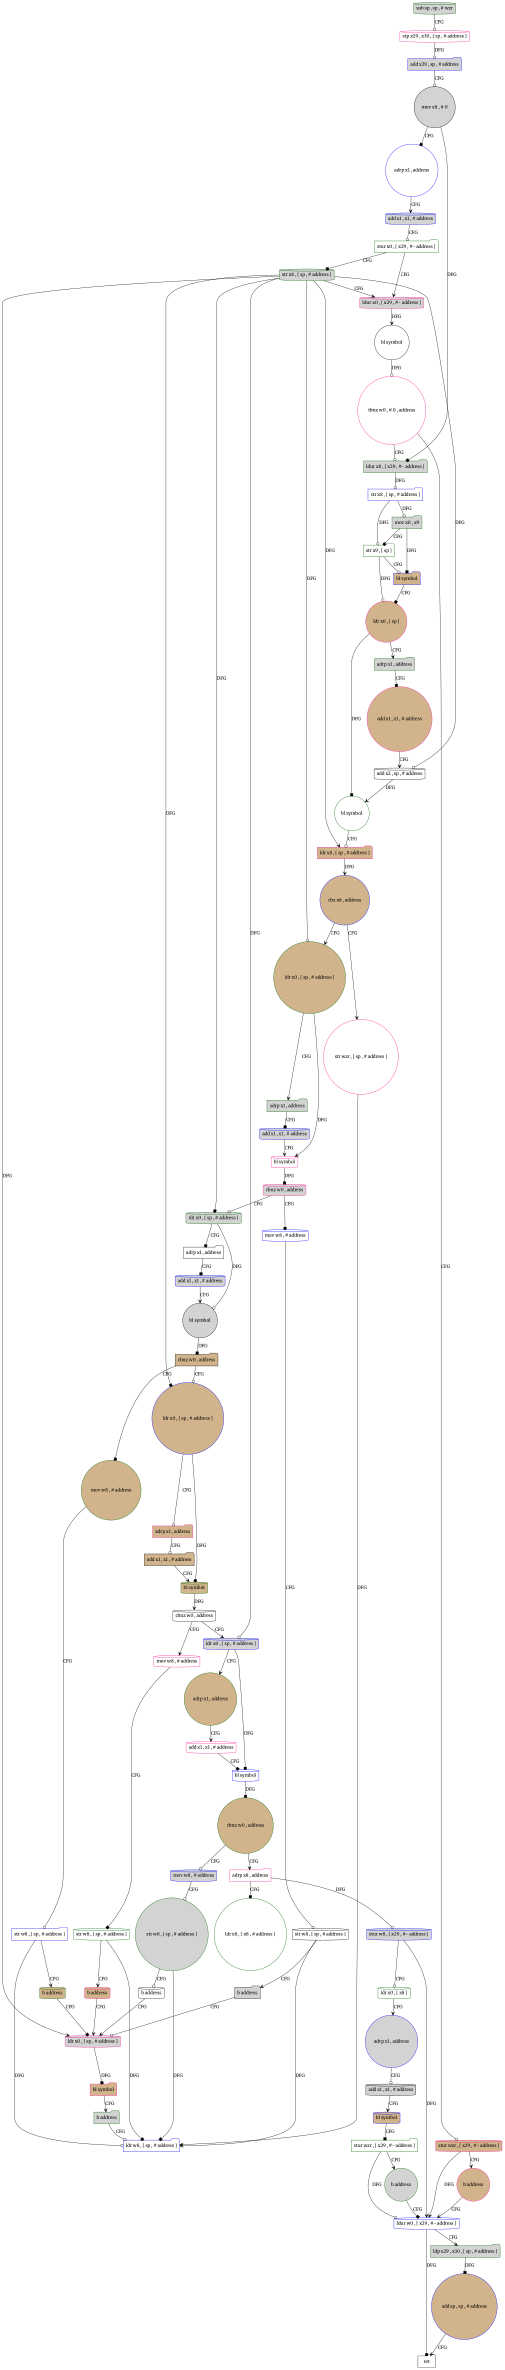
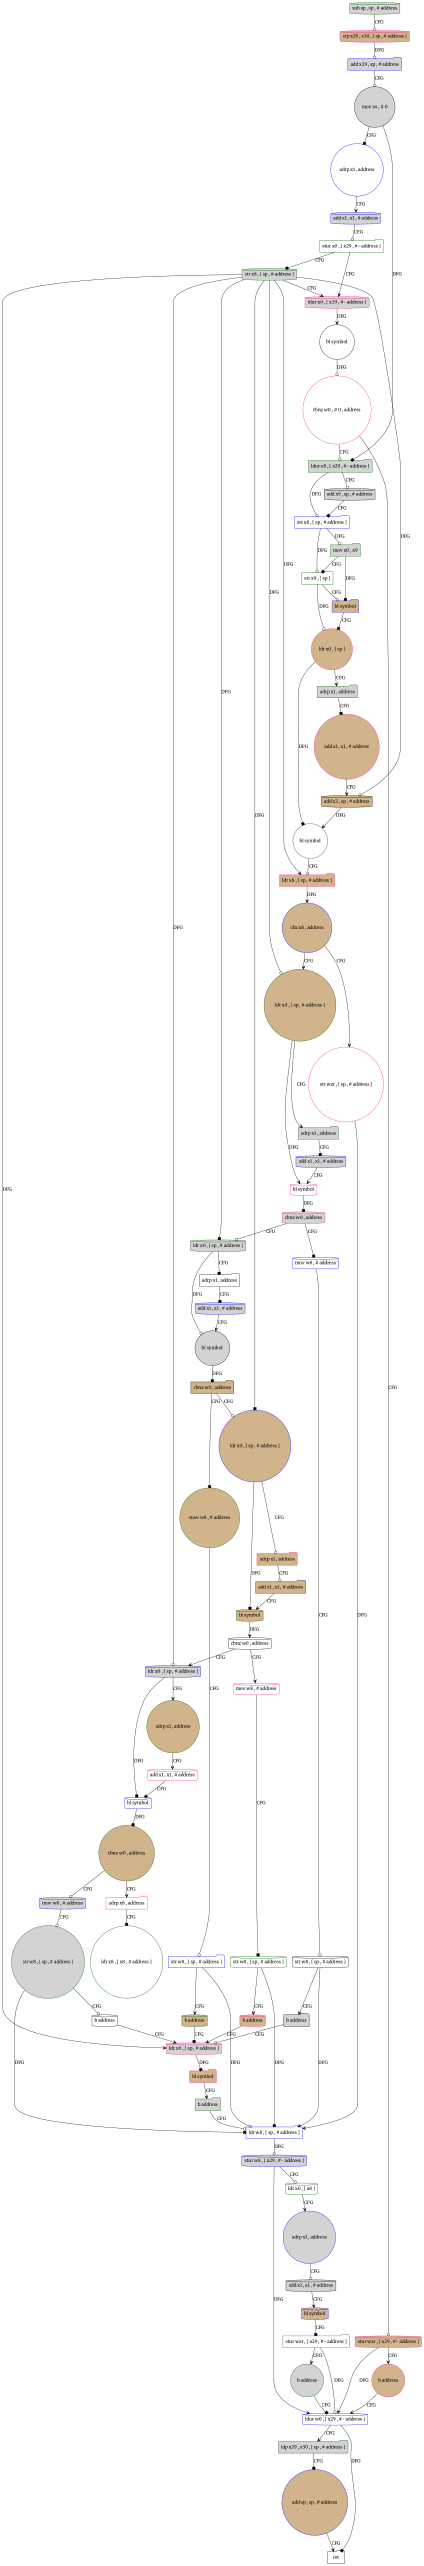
(435, 8) -> (375, 8)
(435, 36) -> (375, 36)
(435, 107) -> (375, 107)
none -> (350, 494)
(400, 774) -> (347, 801)
(336, 1892) -> (274, 2145)
(470, 2266) -> (318, 2461)
